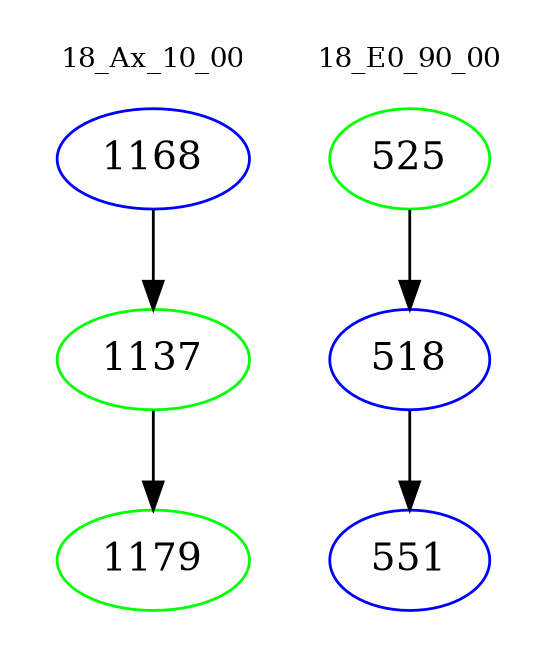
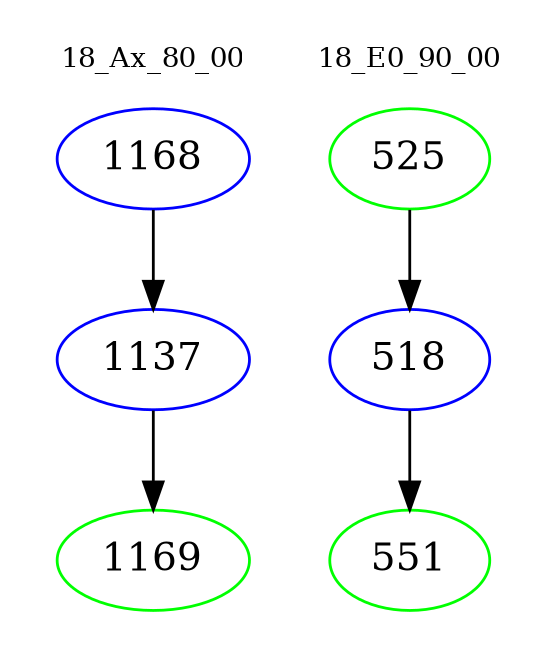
(153, 60) -> (153, 60)
(153, 360) -> (153, 360)
(153, 560) -> (153, 560)
(410, 560) -> (410, 560)
